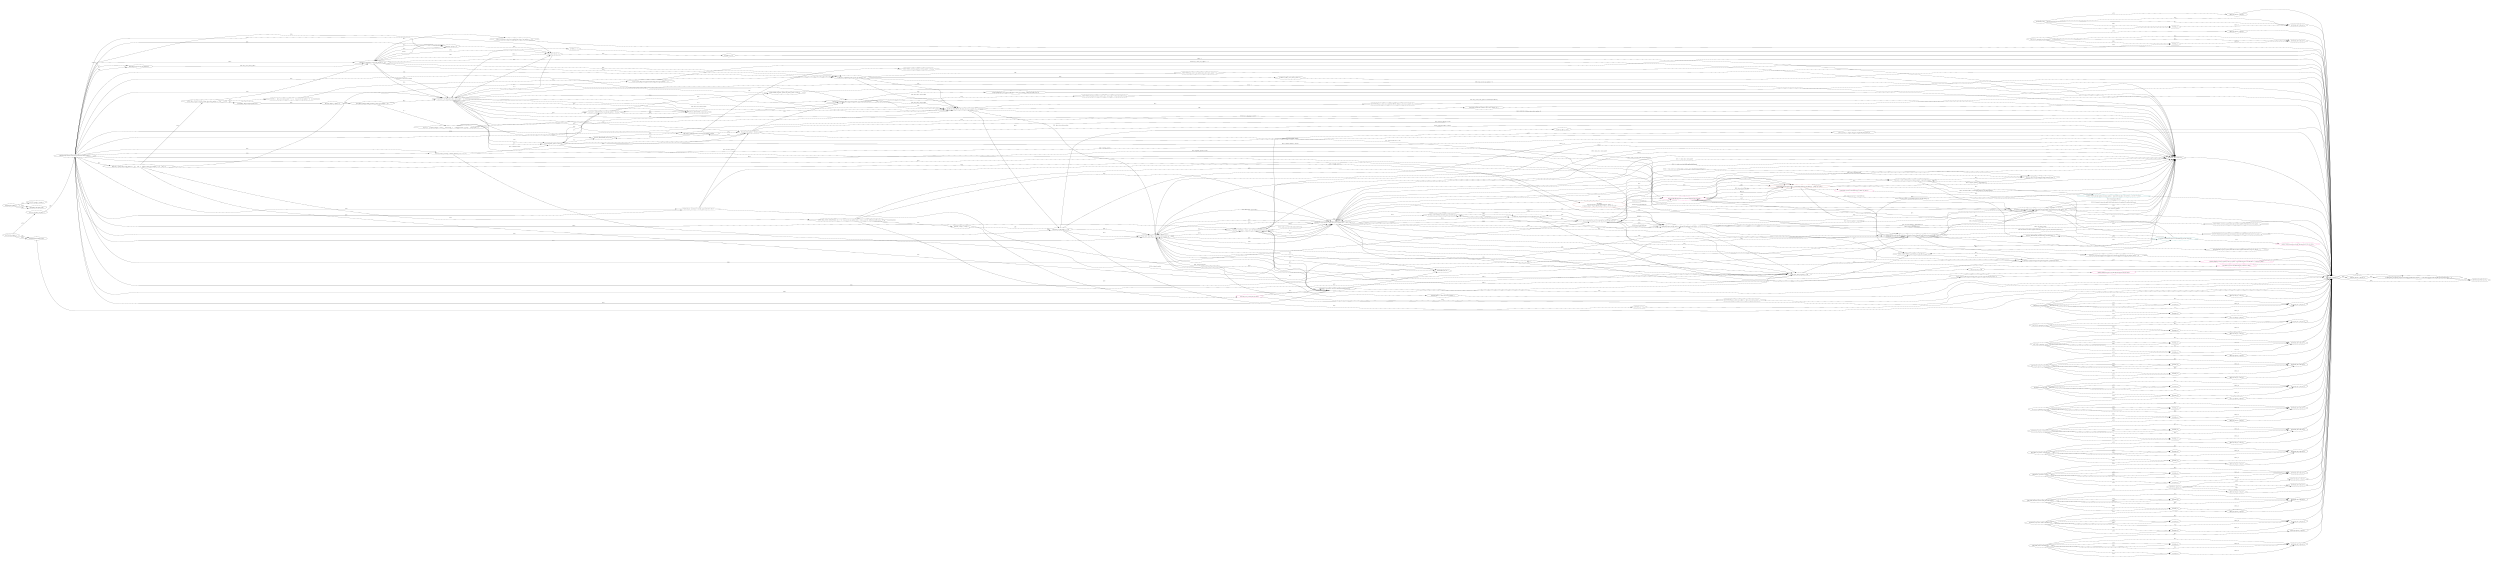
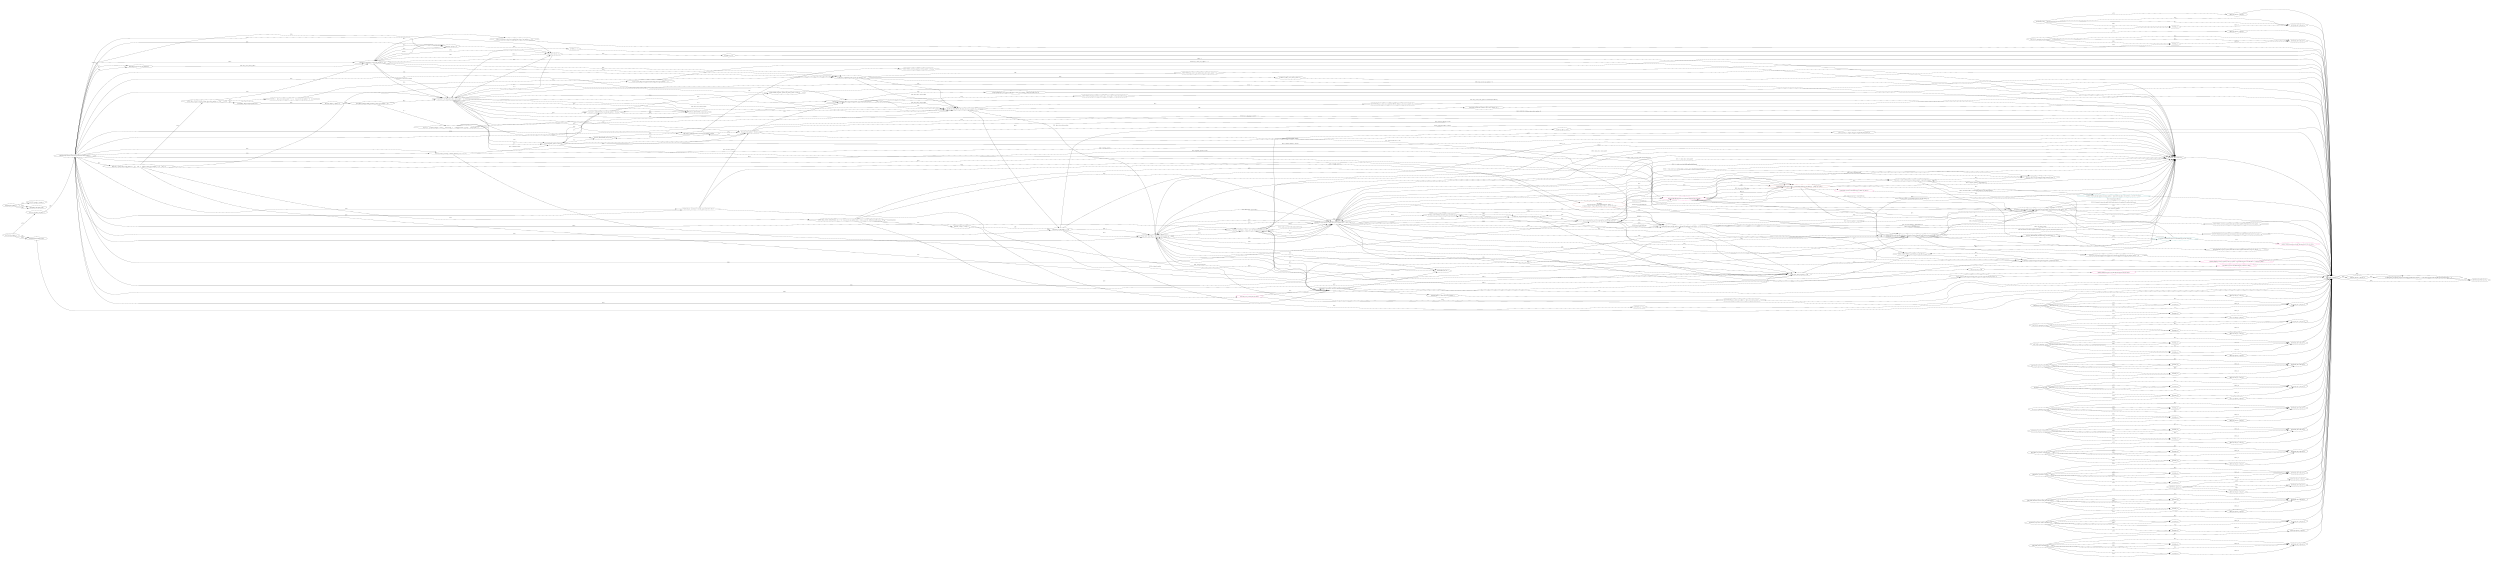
(1276, 277) -> (1389, 292)
